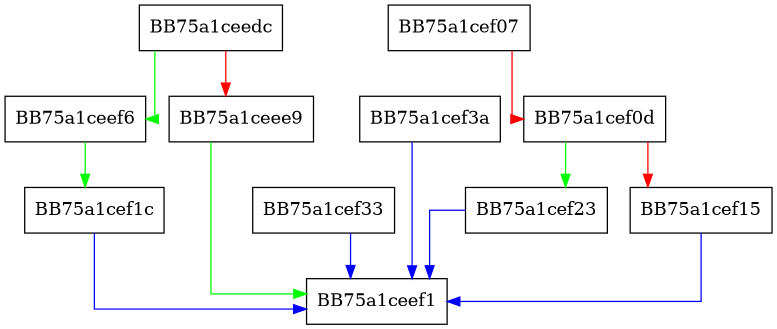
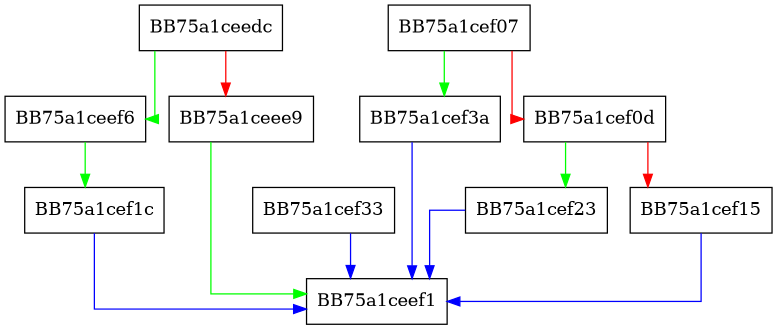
none -> (444, 67)
